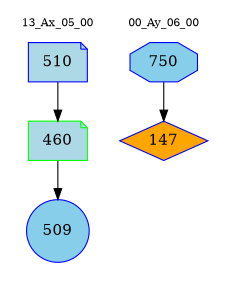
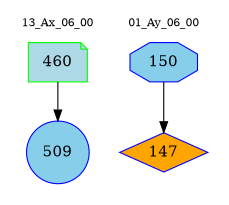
(58, 23) -> (58, 23)
(164, 23) -> (164, 23)
(58, 62) -> none
(164, 62) -> (164, 62)
